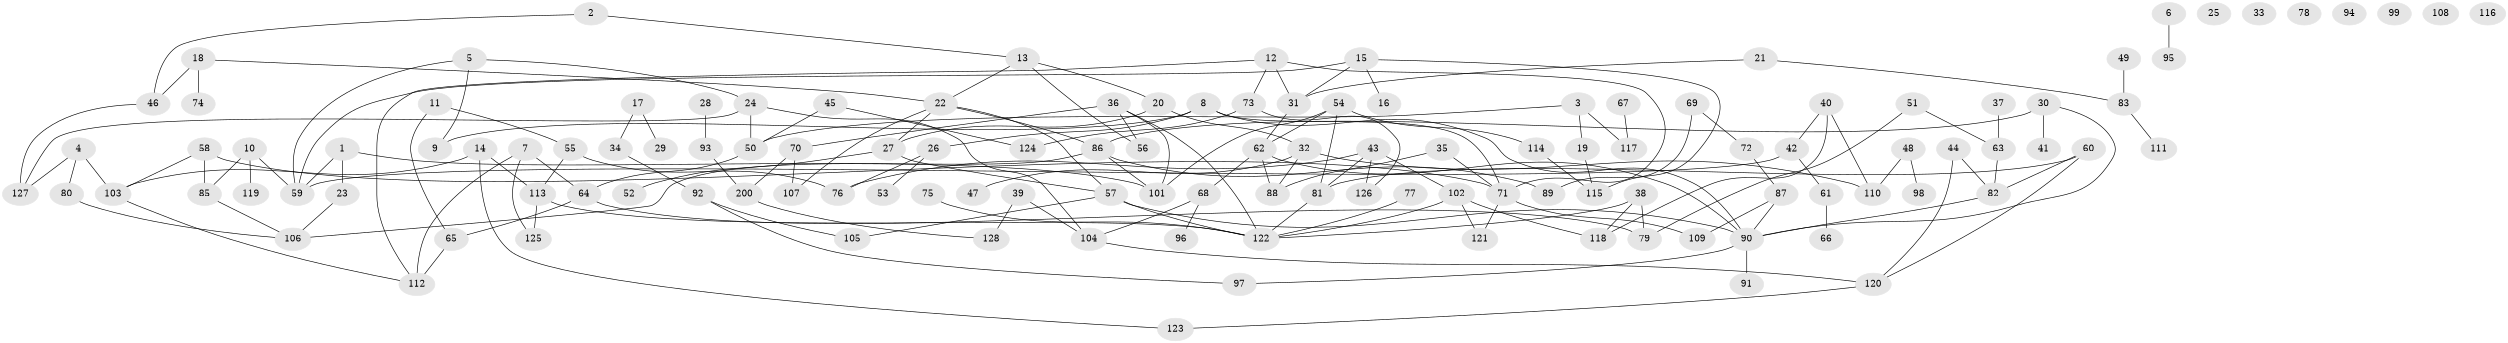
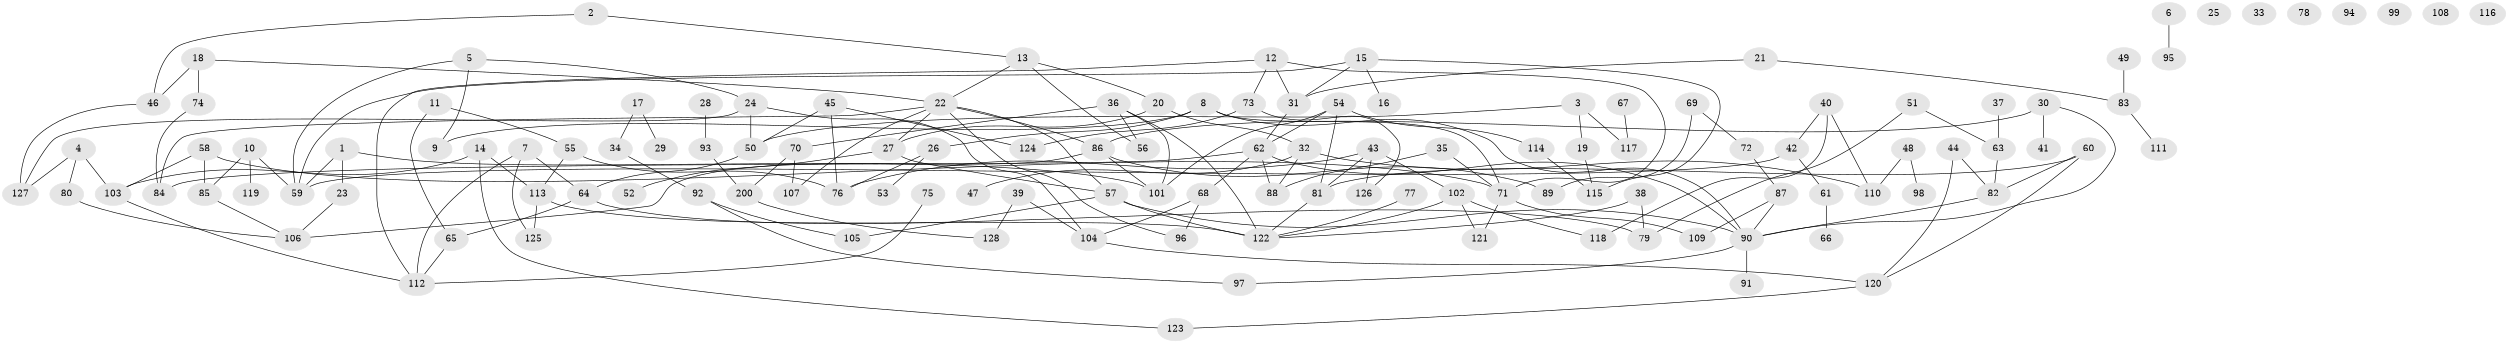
none -> (834, 149)
none -> (1055, 179)
none -> (159, 194)
(1092, 222) -> (689, 272)
(1614, 223) -> none
